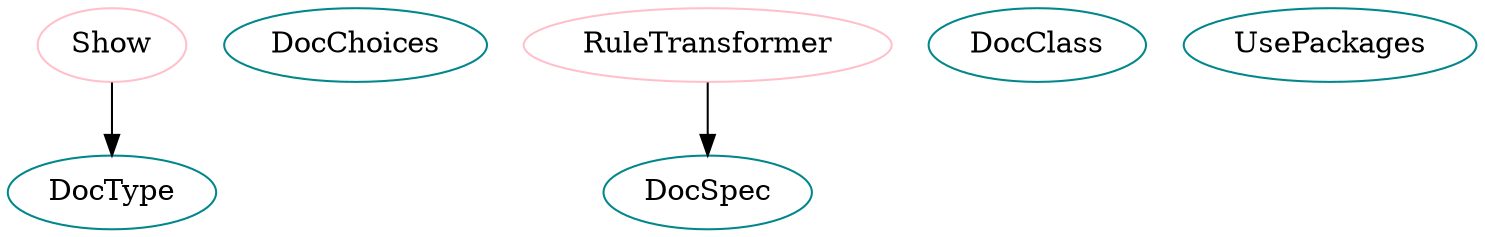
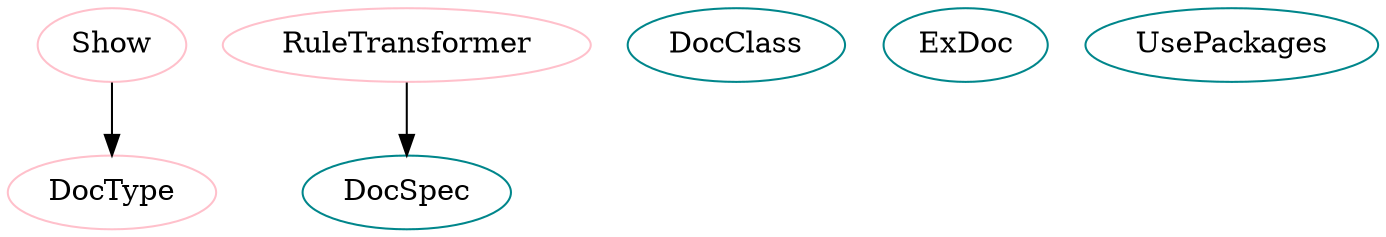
(356, 45) -> none
none -> (966, 45)
(112, 192) -> (112, 192)
